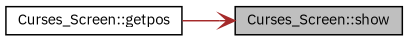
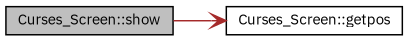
(201, 21) -> (192, 21)
